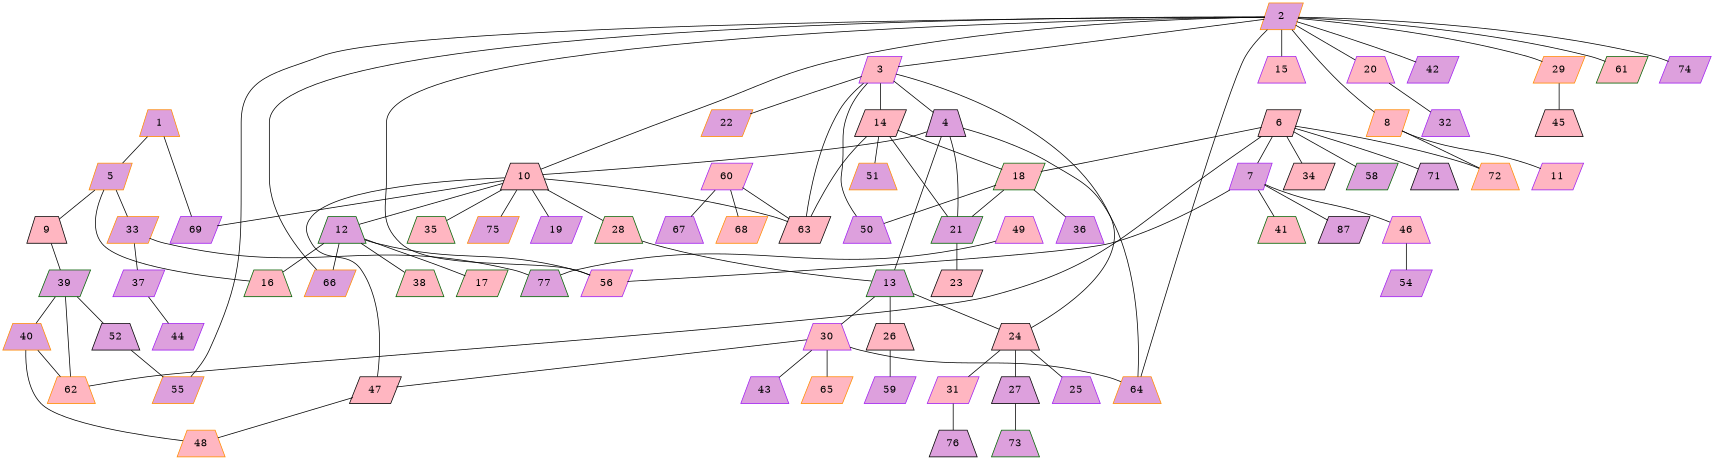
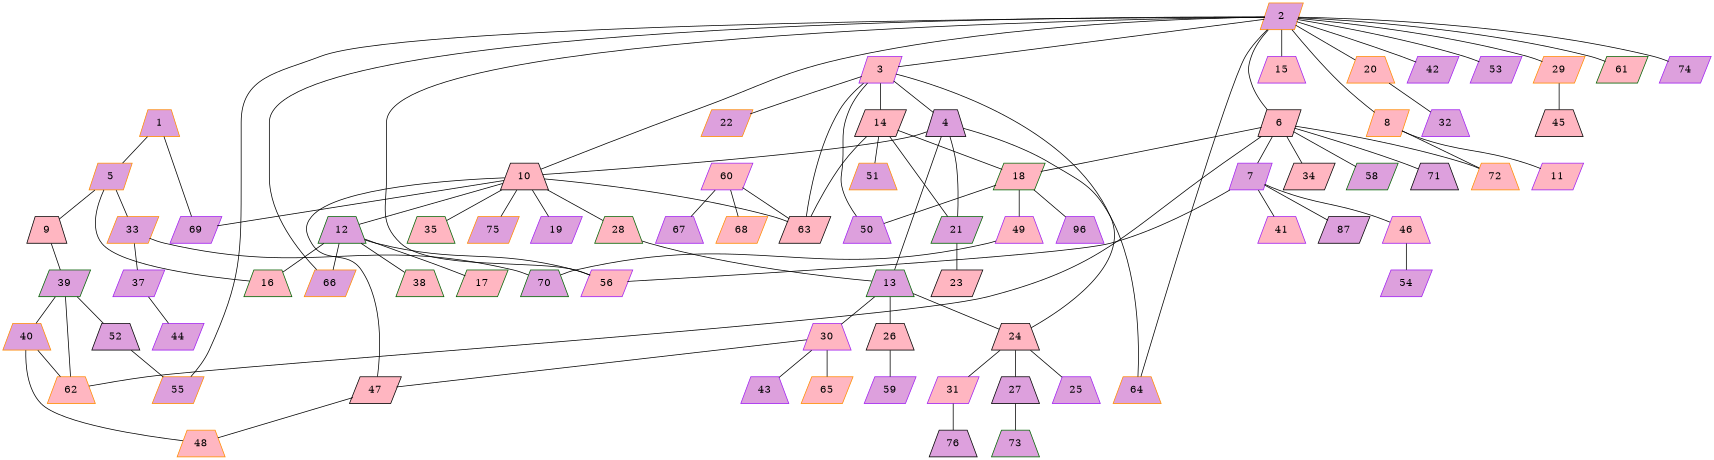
none -> (1249, 70)
(1371, 70) -> (1371, 70)
none -> (1496, 70)
(988, 203) -> (1019, 203)
(1080, 230) -> (1080, 230)
(1282, 230) -> (1282, 230)
(545, 283) -> (545, 283)
(993, 363) -> none
